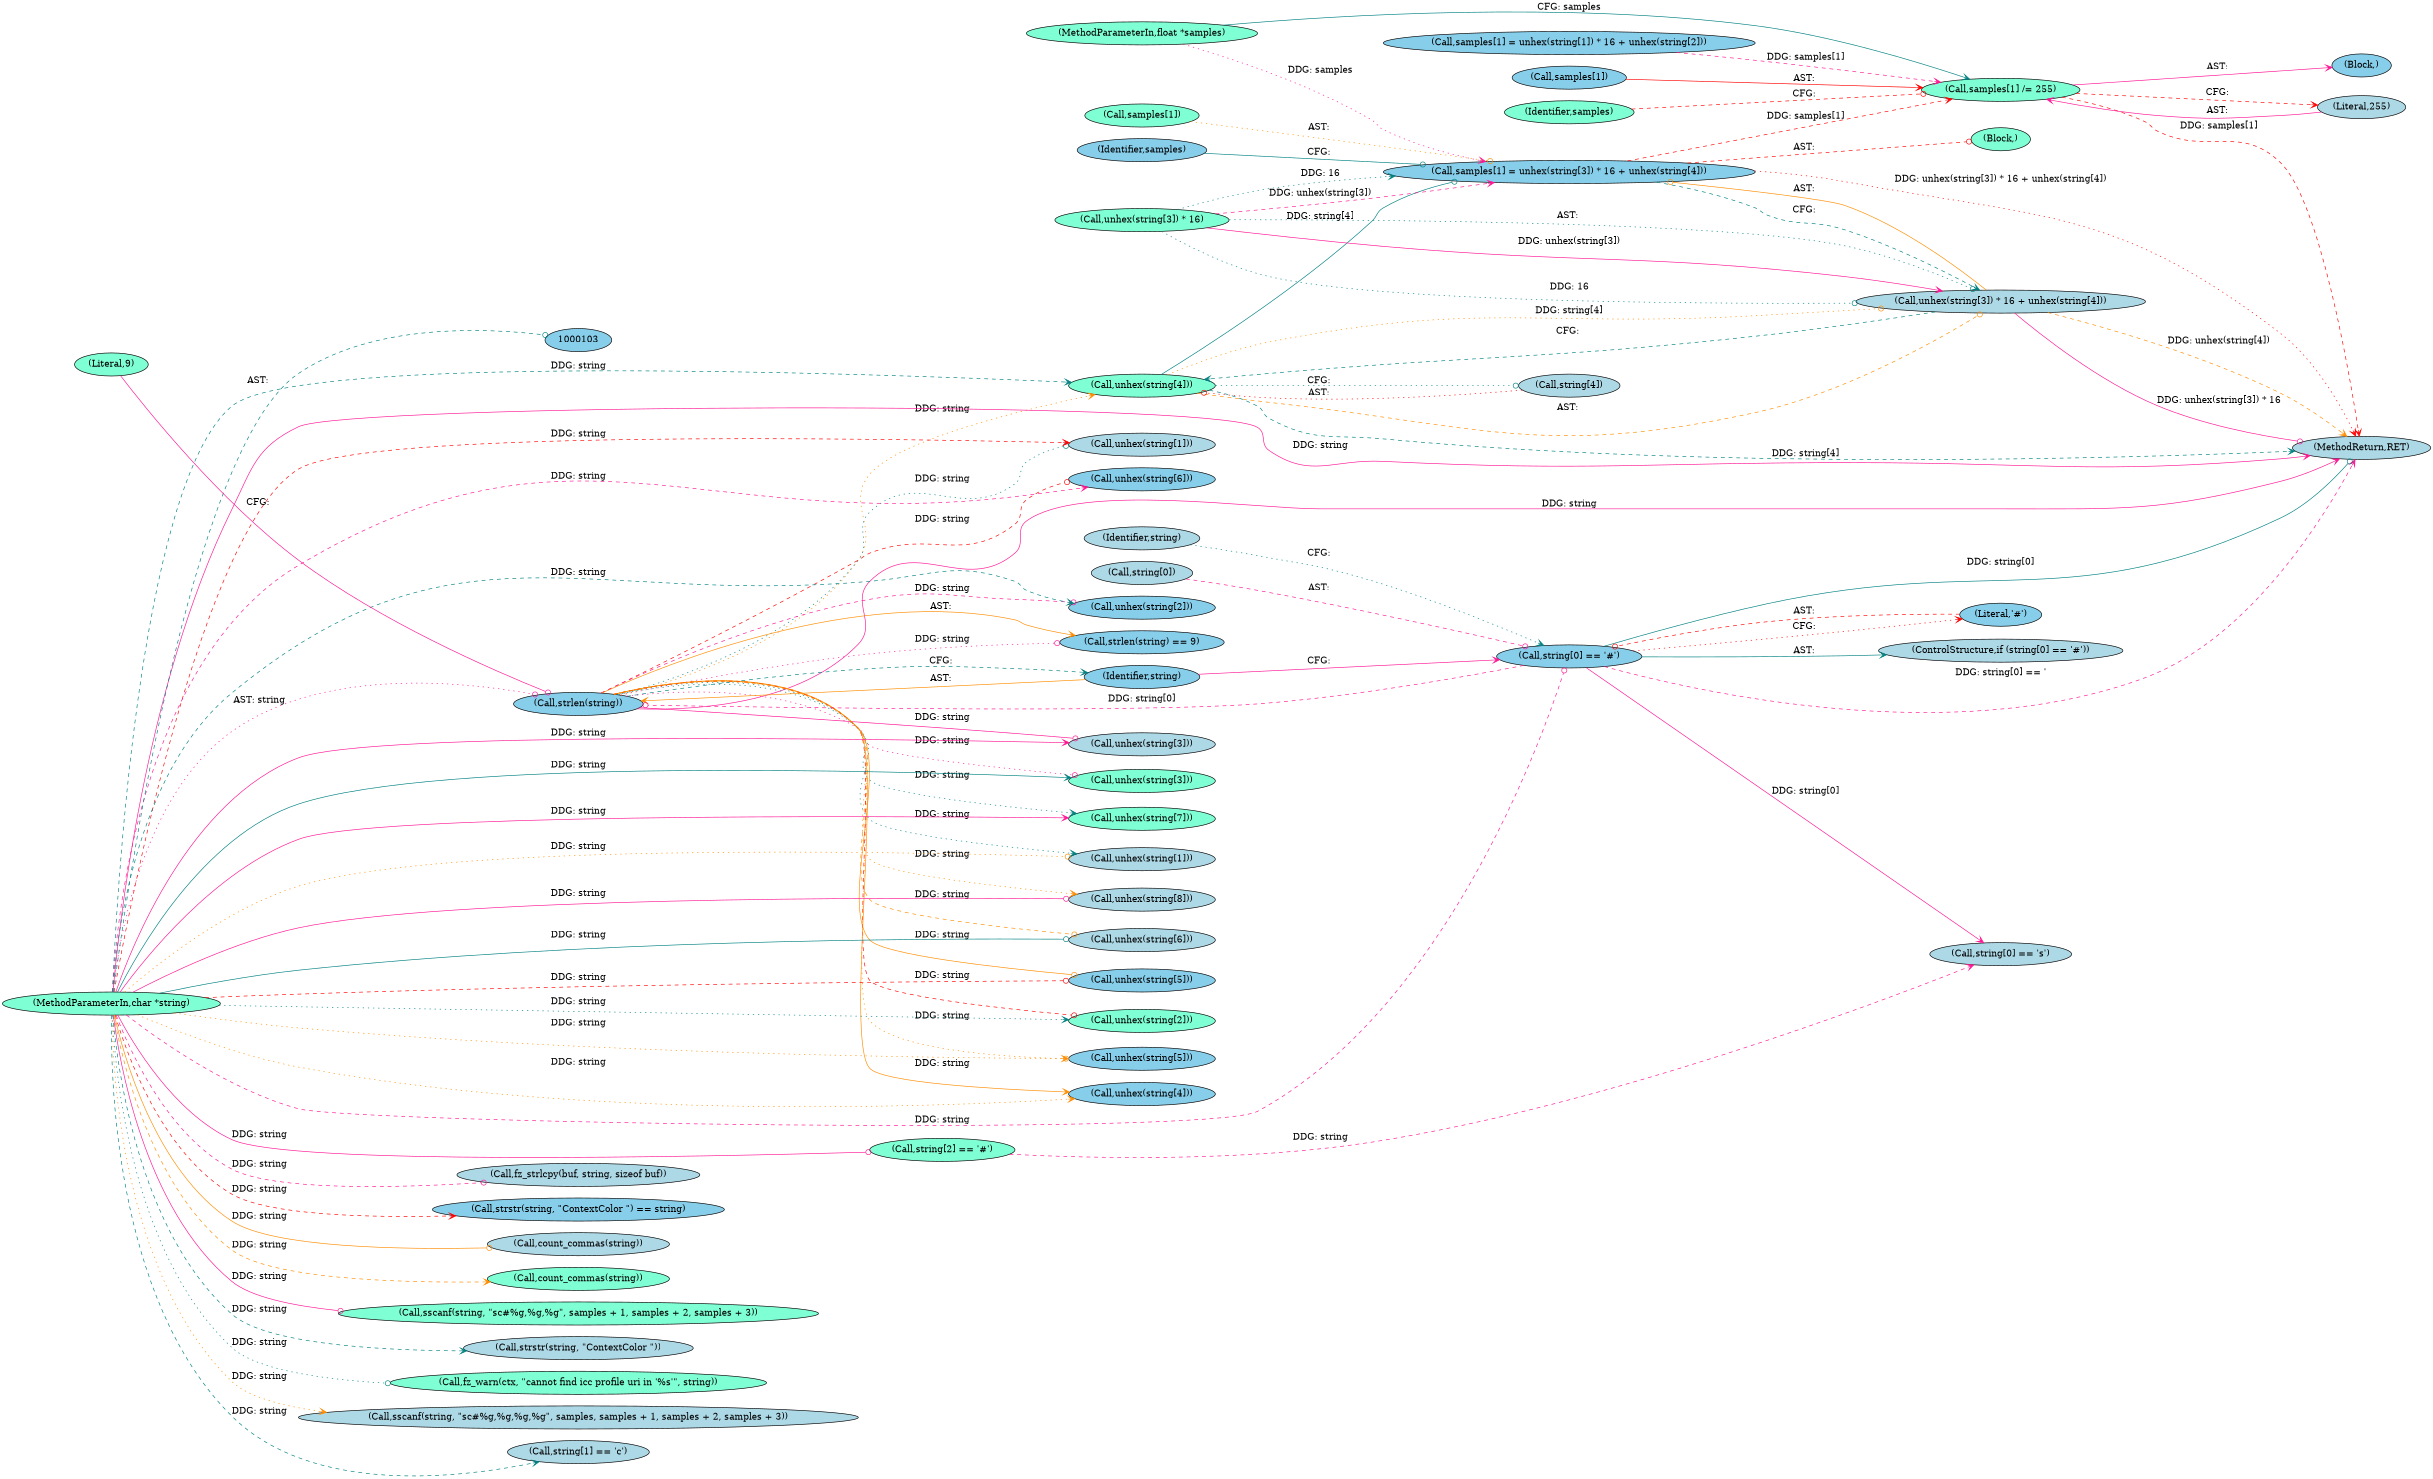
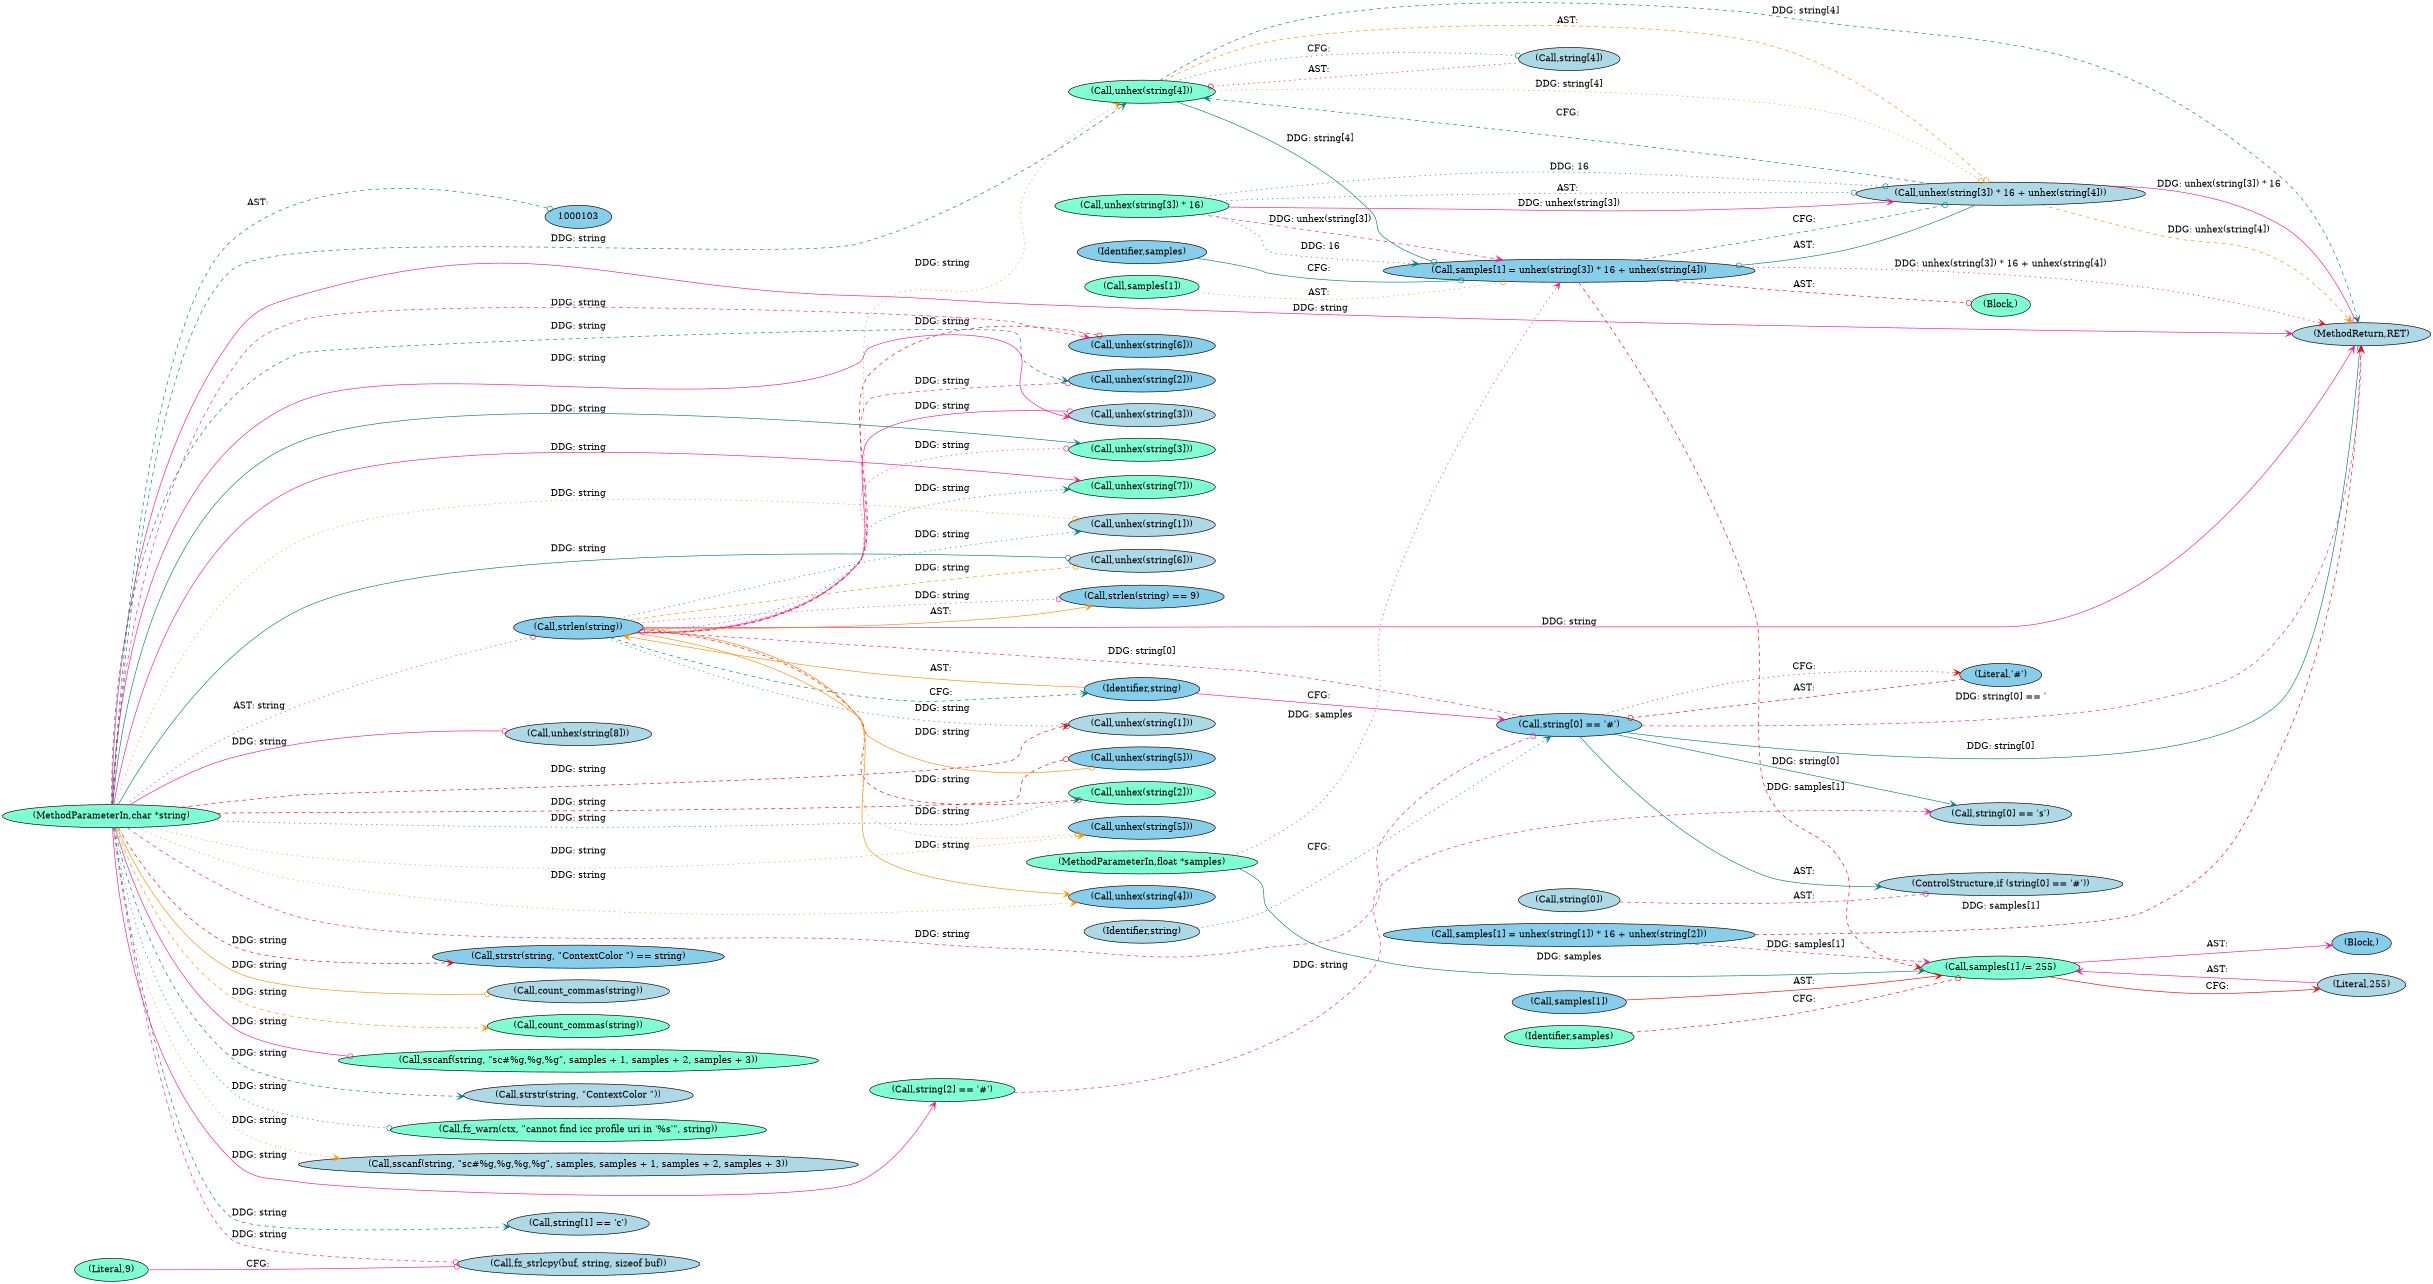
(1569, 7) -> (1569, 957)
(2194, 99) -> (2181, 993)
(2294, 182) -> (2235, 839)
(1841, 204) -> (1861, 246)
(1818, 224) -> (1790, 234)
(308, 567) -> (301, 1269)
(1355, 609) -> (1771, 903)
(1782, 803) -> (1782, 769)
(880, 865) -> none
(462, 1157) -> (416, 1190)
